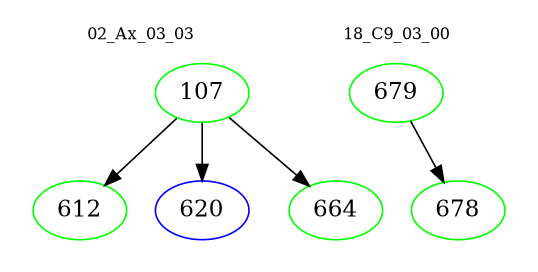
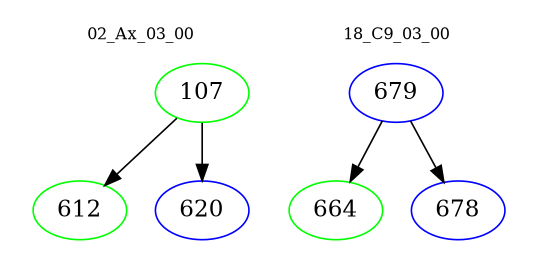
(141, 35) -> (141, 35)
(396, 93) -> (396, 93)
(251, 136) -> (370, 144)
(458, 210) -> (458, 210)
